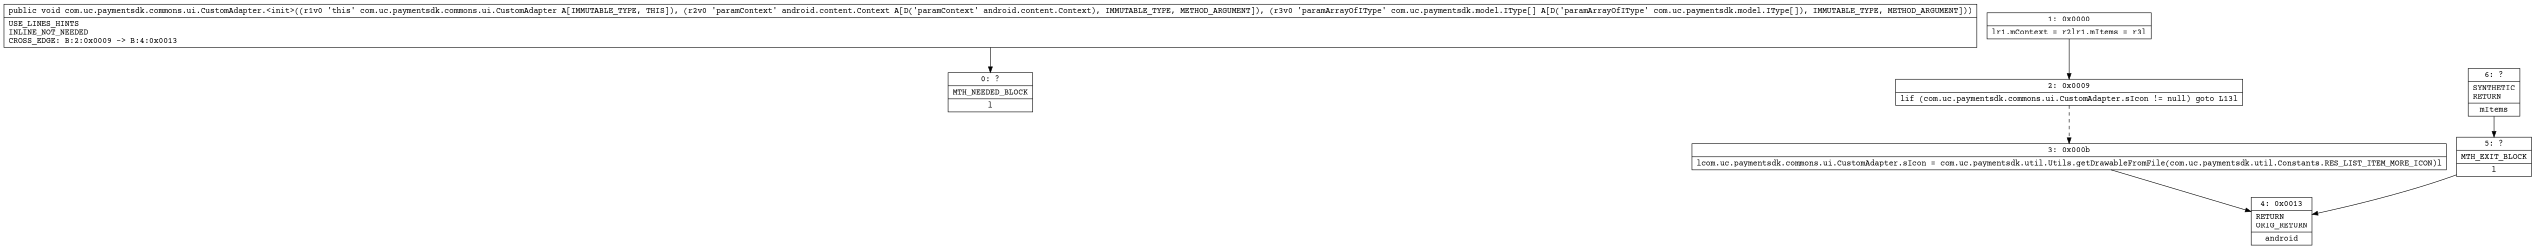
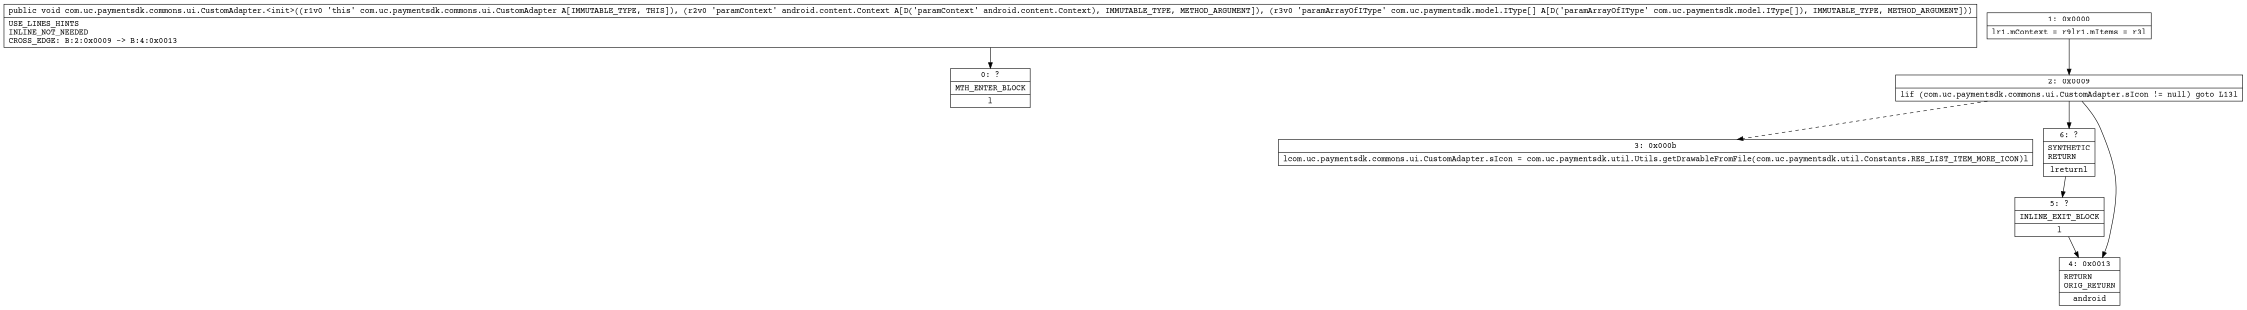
(2069, 32) -> (2069, 32)
(990, 92) -> (990, 88)
(2494, 109) -> (2069, 170)
none -> (2069, 112)
(2494, 156) -> (2059, 217)
(2178, 190) -> (2115, 173)
